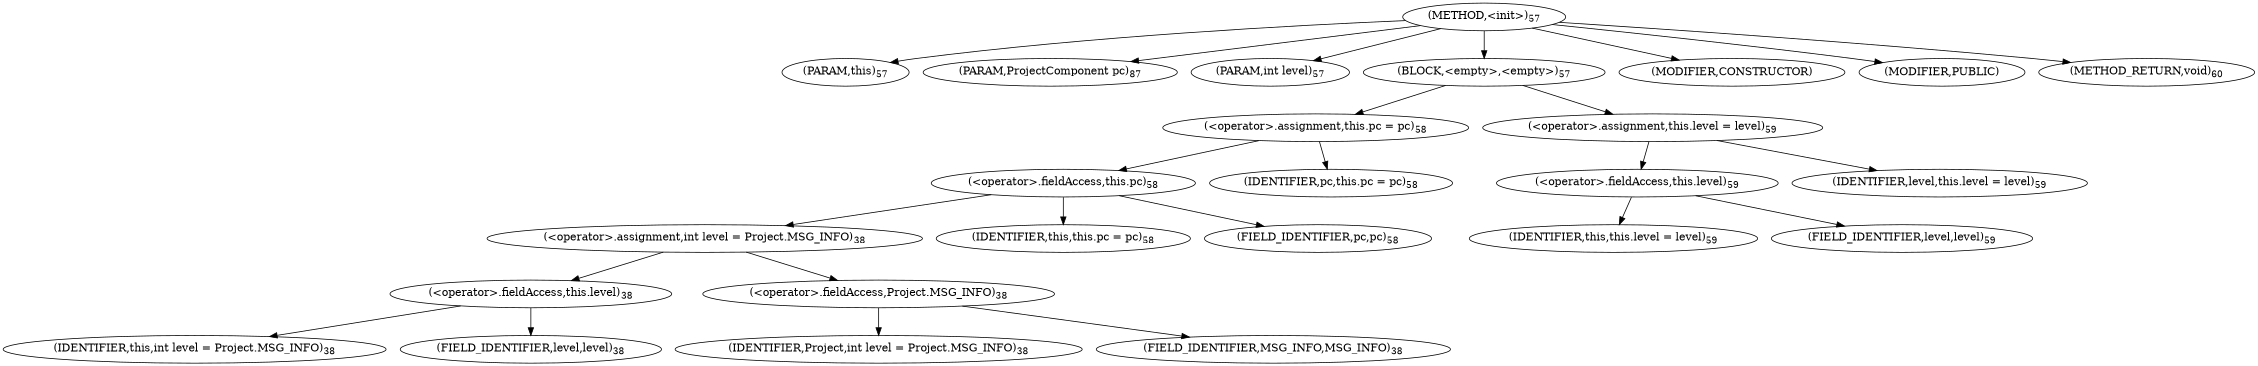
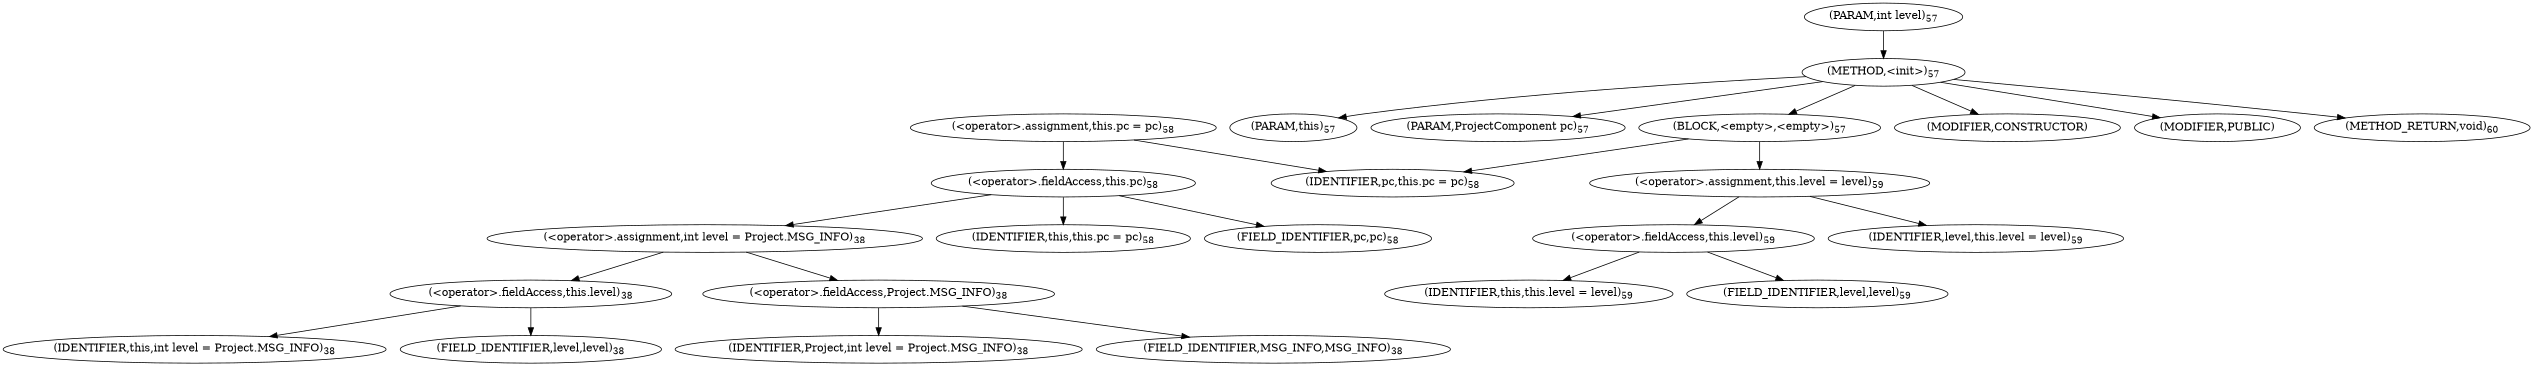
(1381, 44) -> (1884, 41)
(1136, 71) -> (1583, 127)
(1404, 99) -> (1580, 155)
